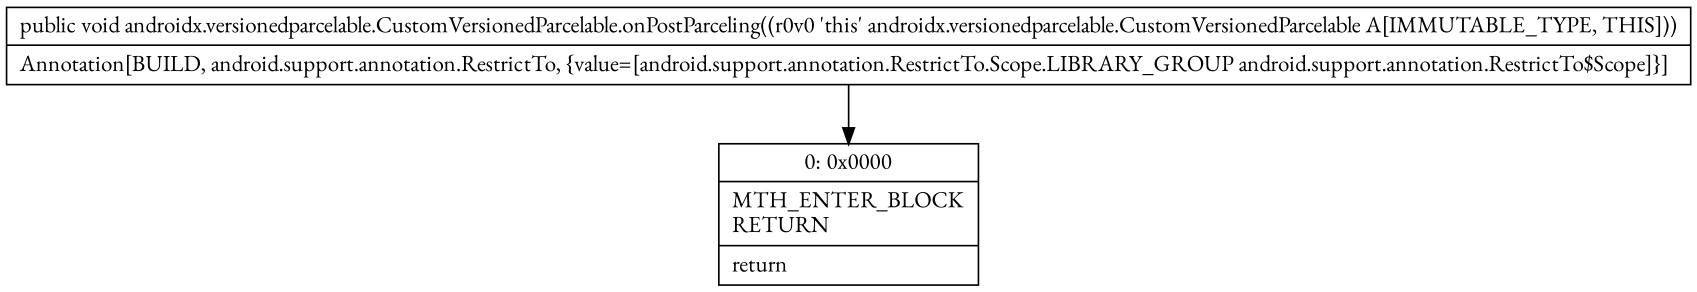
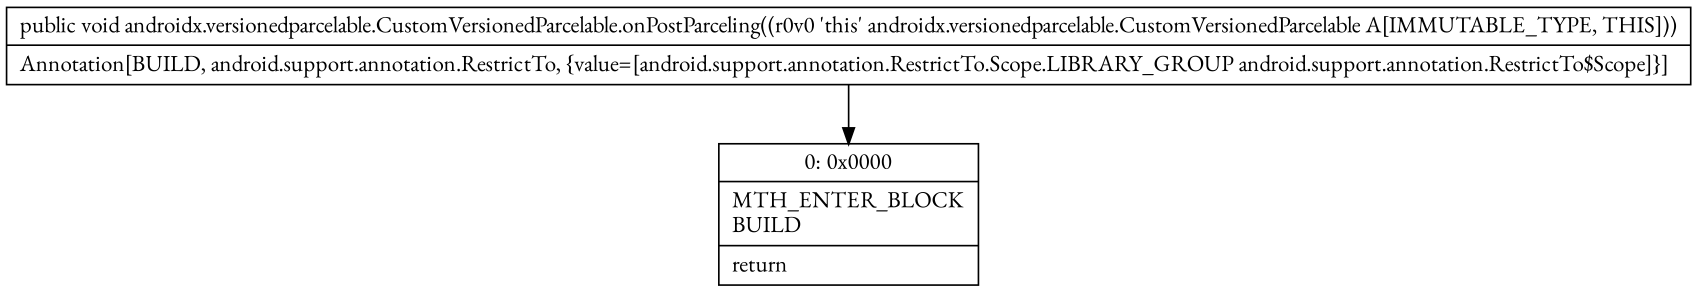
(781, 225) -> (767, 225)
